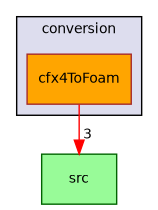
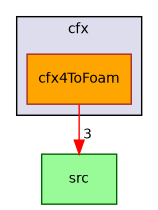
(79, 30) -> (79, 30)
